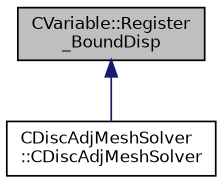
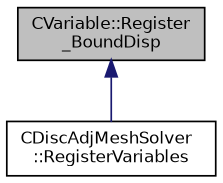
(111, 149) -> (111, 149)
